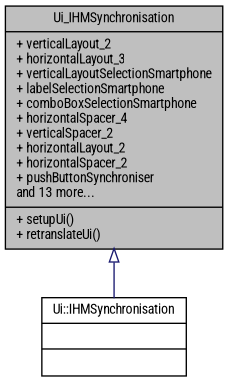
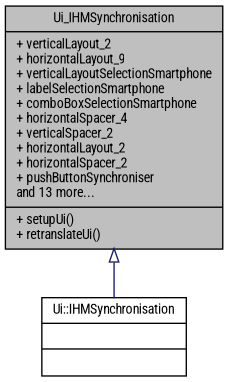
(72, 59) -> (72, 59)
